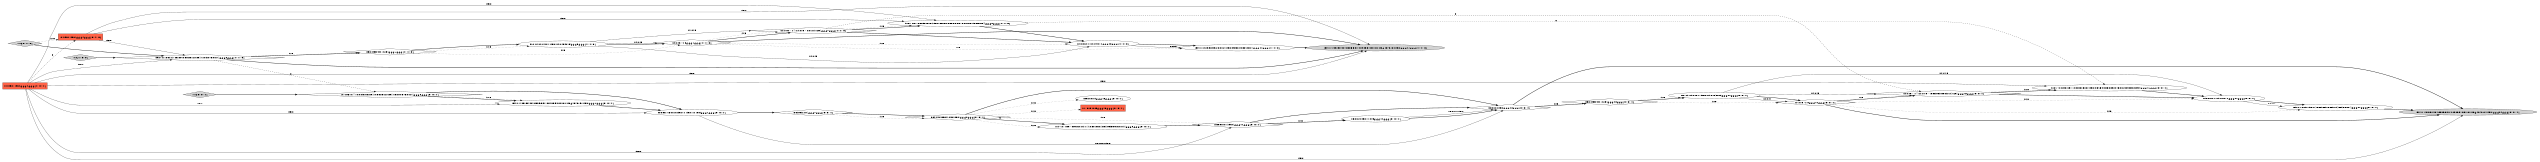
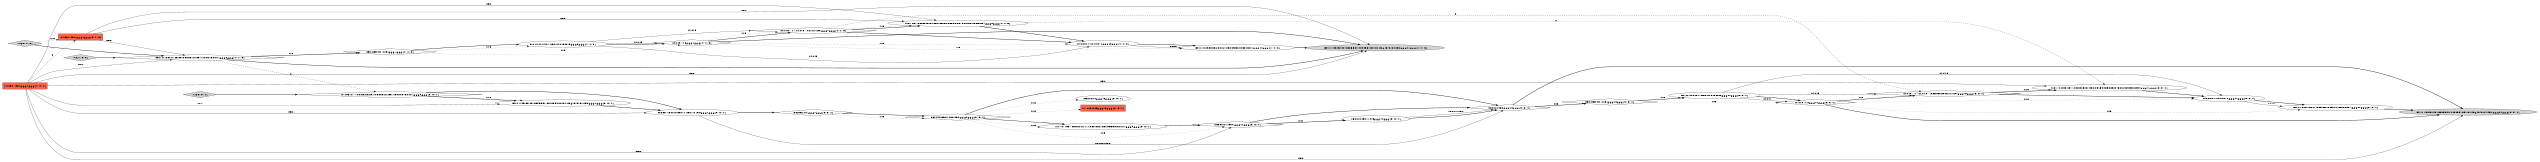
(1105, 120) -> (1094, 138)
